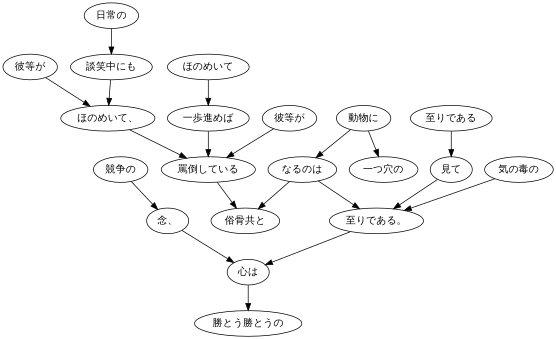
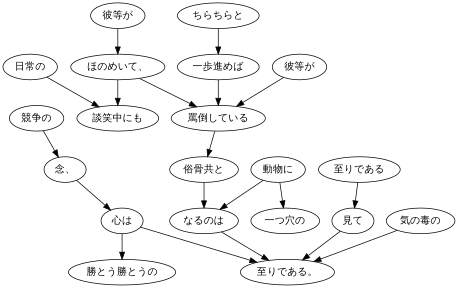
(208, 67) -> (218, 16)
(110, 89) -> (118, 89)
(277, 193) -> (204, 192)
(311, 247) -> (195, 244)
